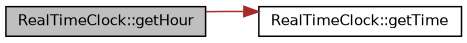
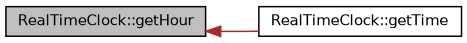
(225, 11) -> (240, 31)
